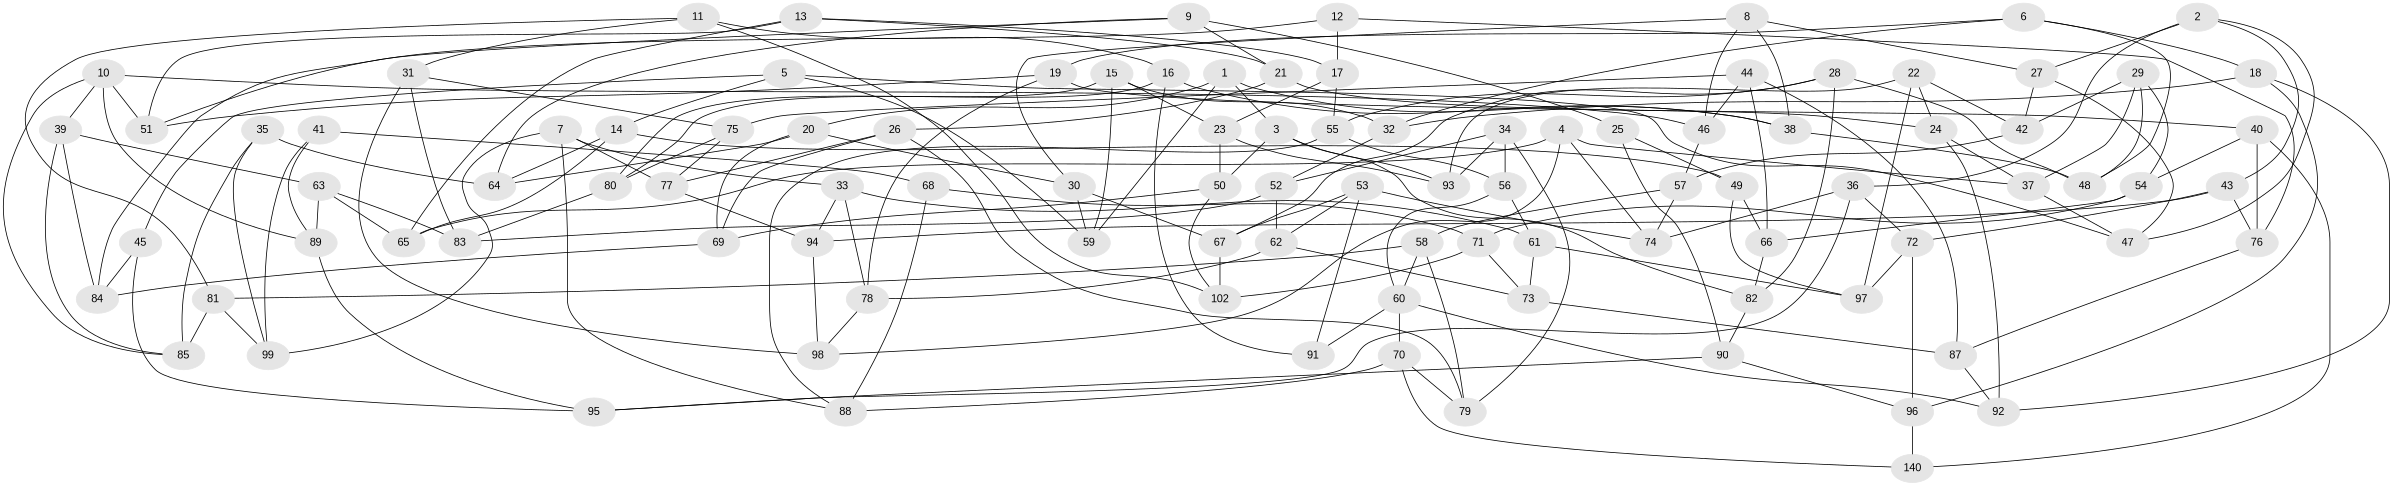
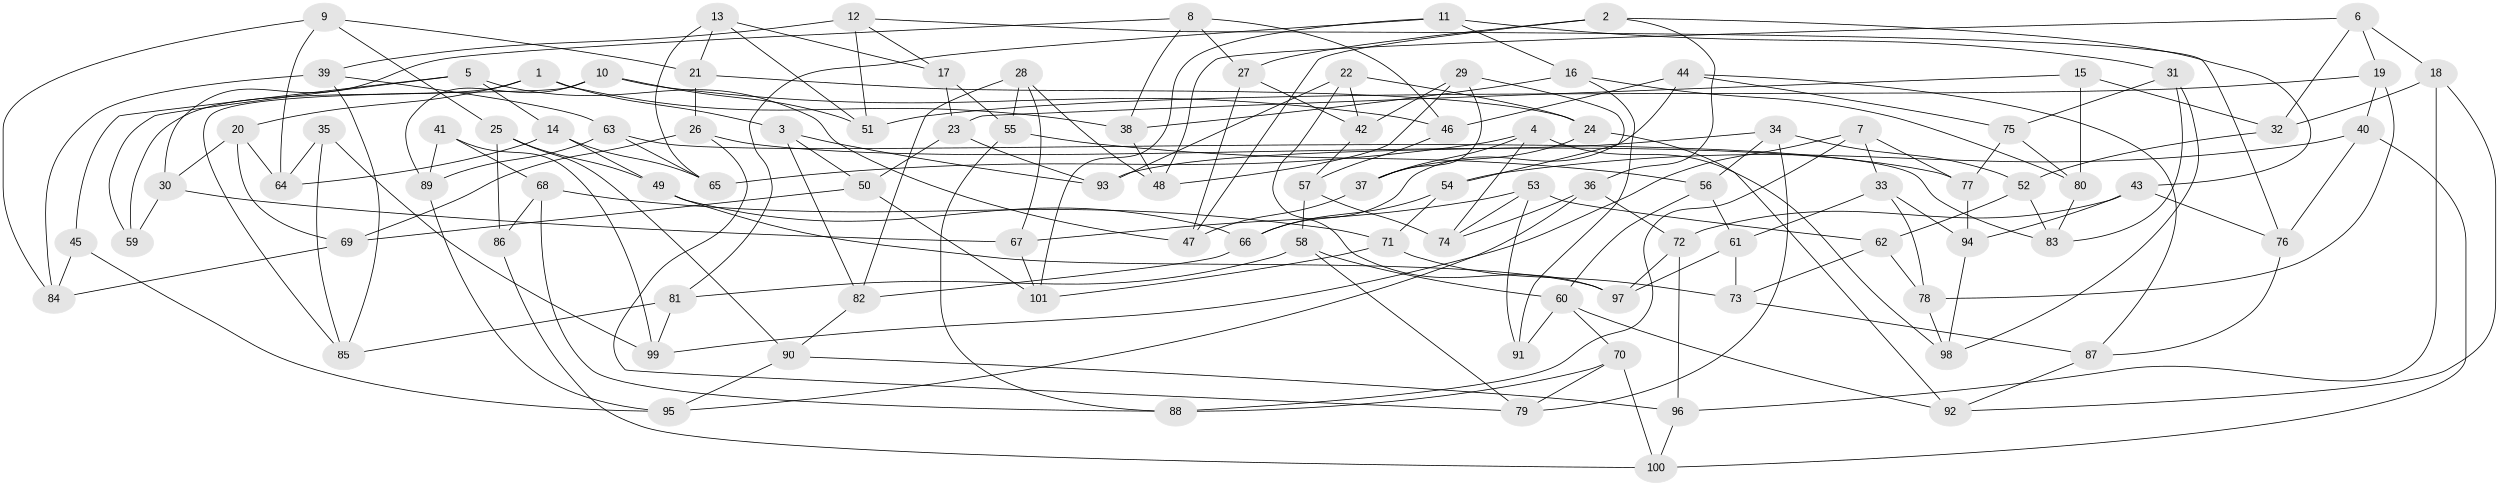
(82, 102) -> (588, 42)
(1108, 159) -> none
none -> (500, 243)
(1220, 299) -> (1039, 299)
(1912, 468) -> (1656, 468)
